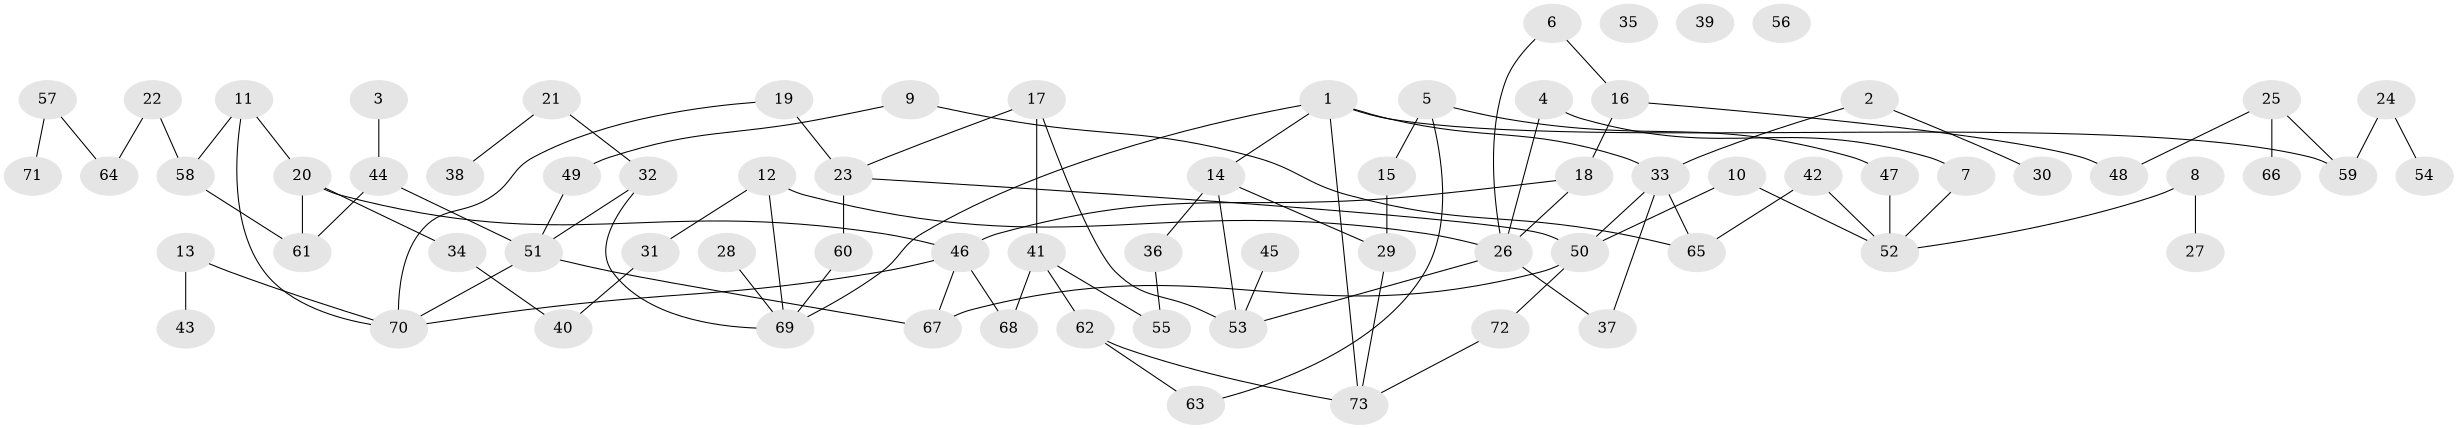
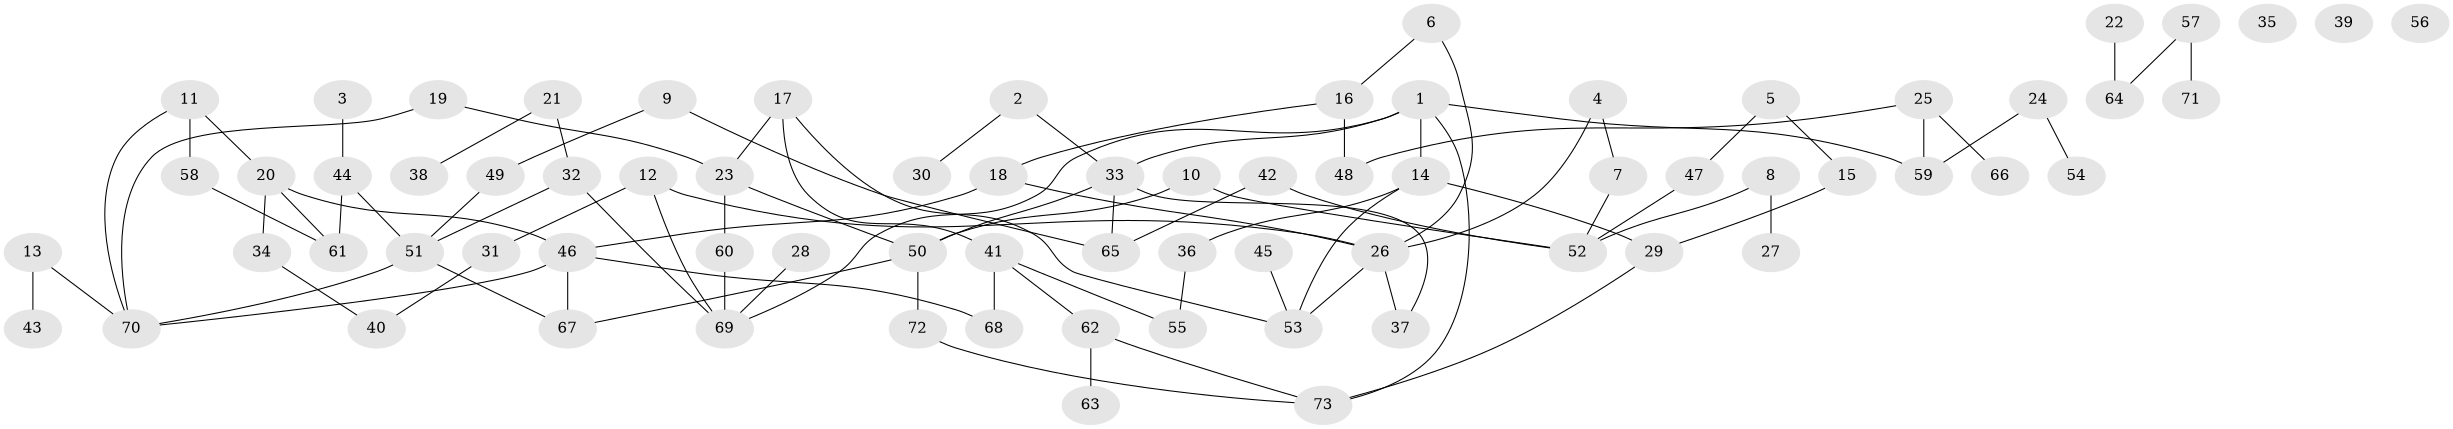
(169, 138) -> none
(1398, 306) -> none
